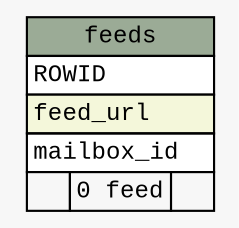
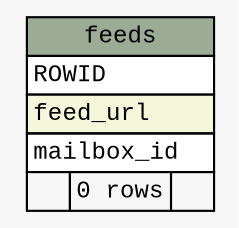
(120, 190) -> (120, 190)
